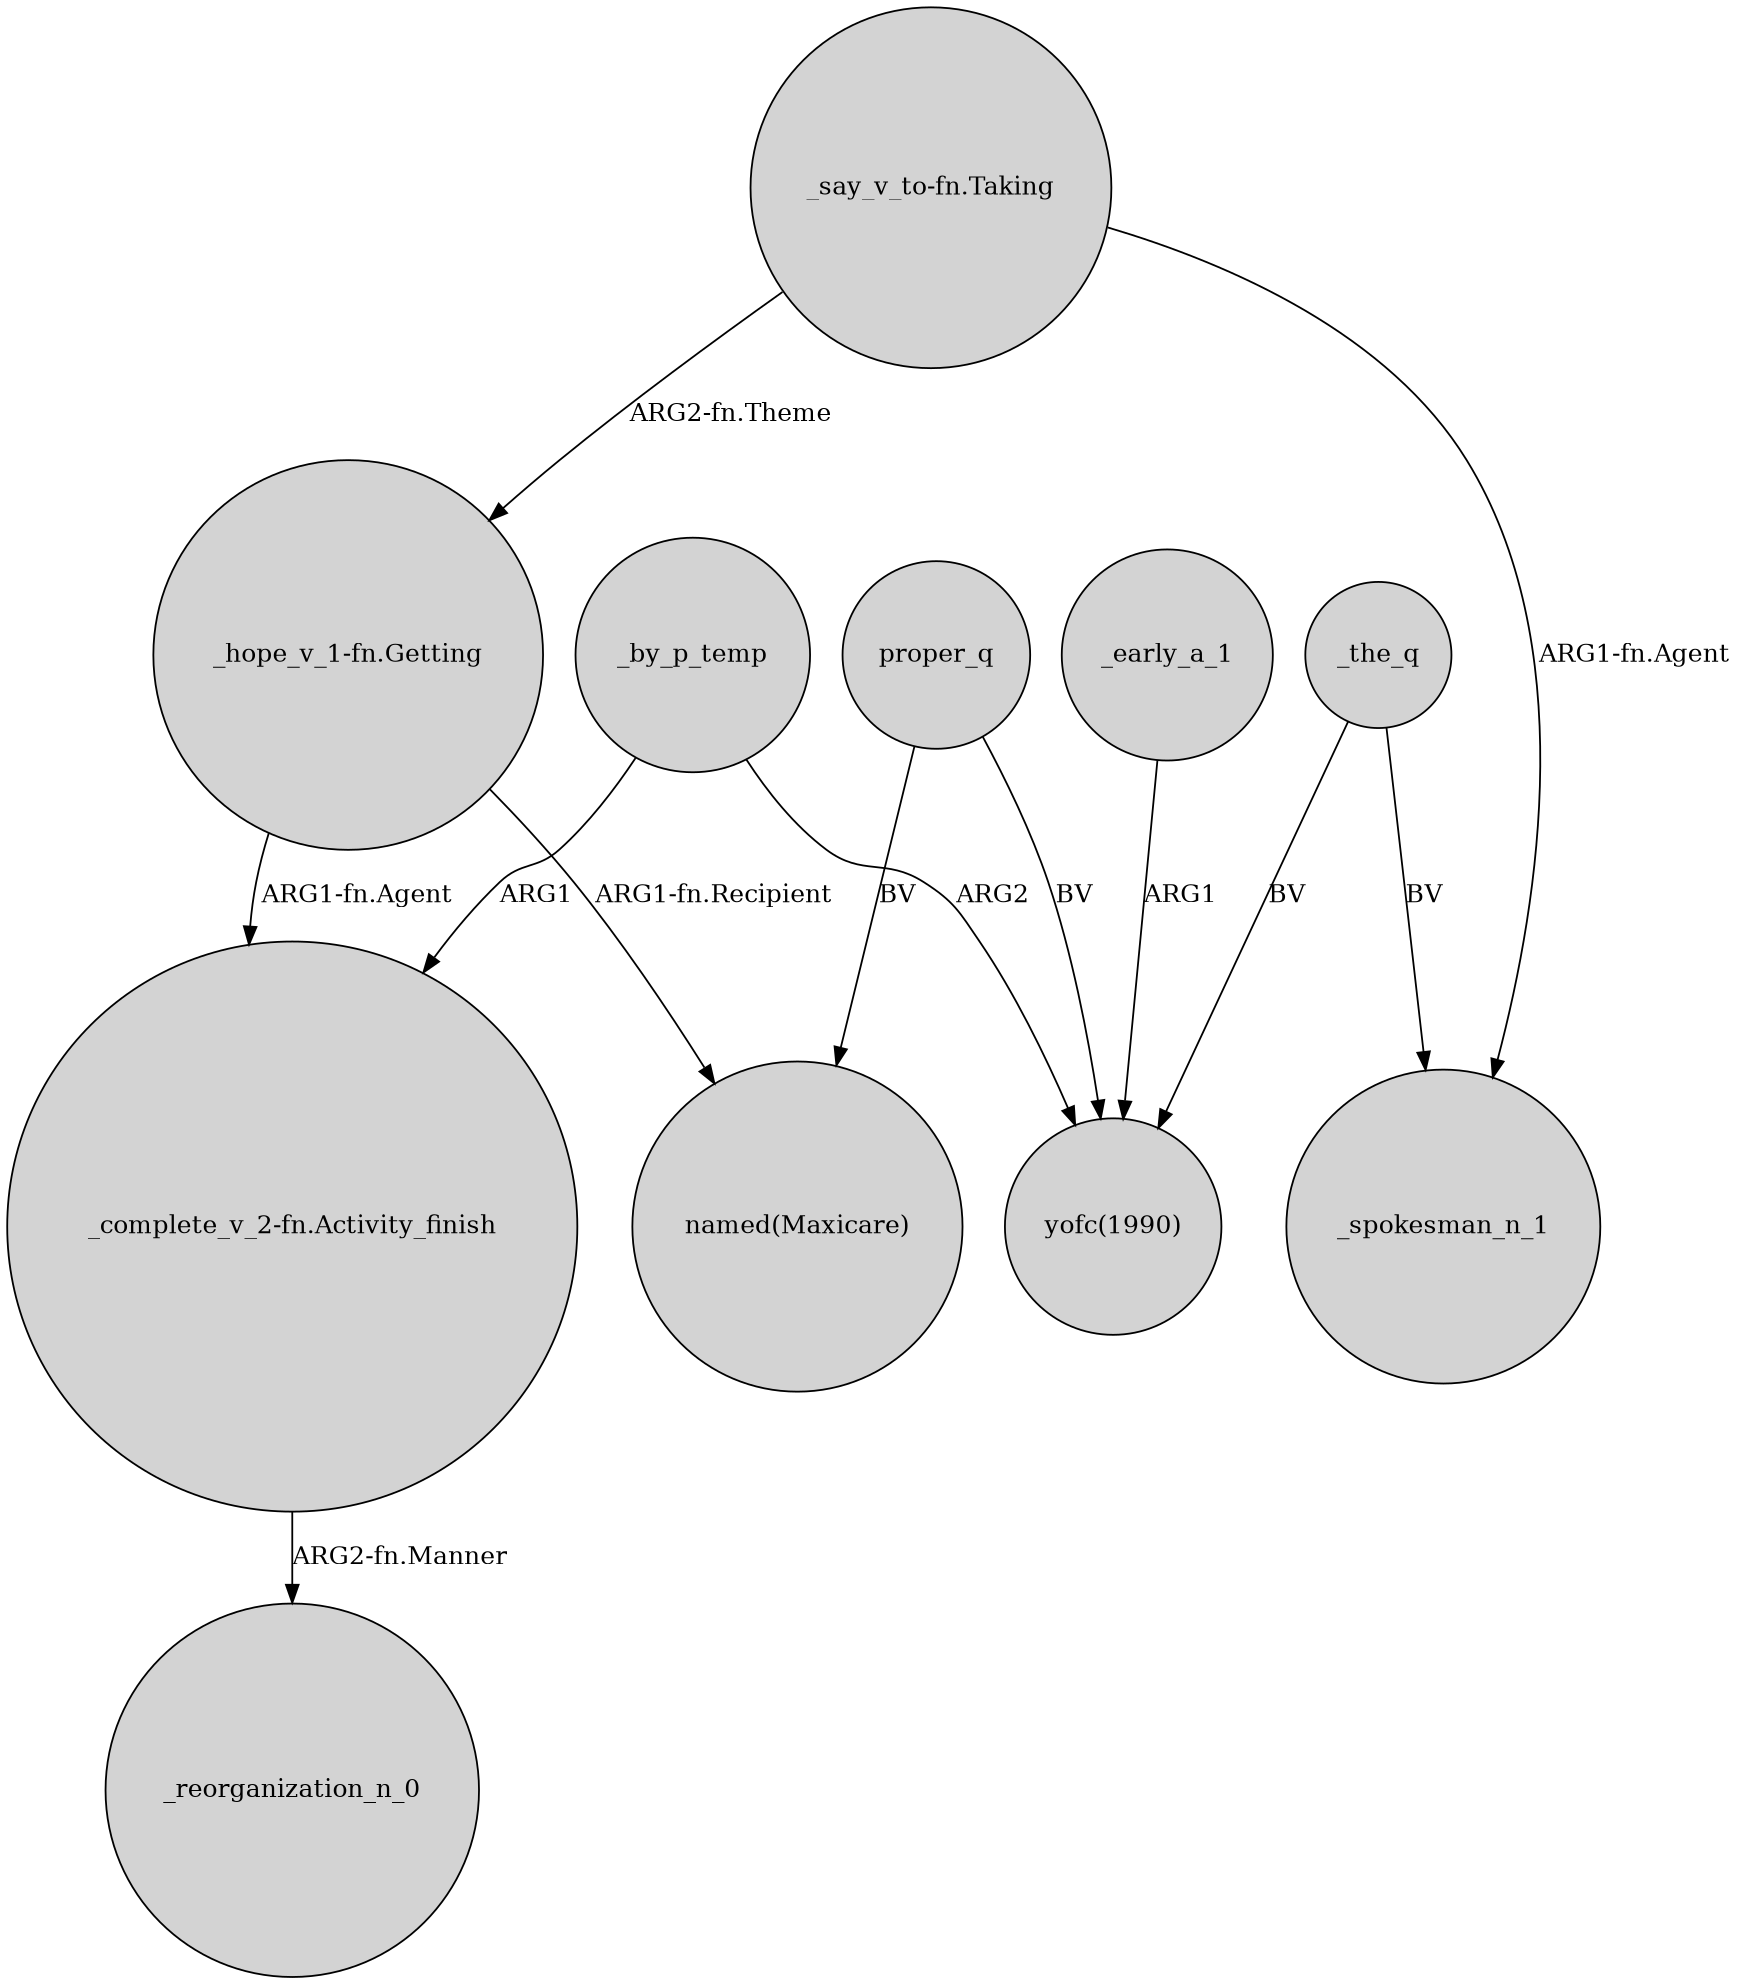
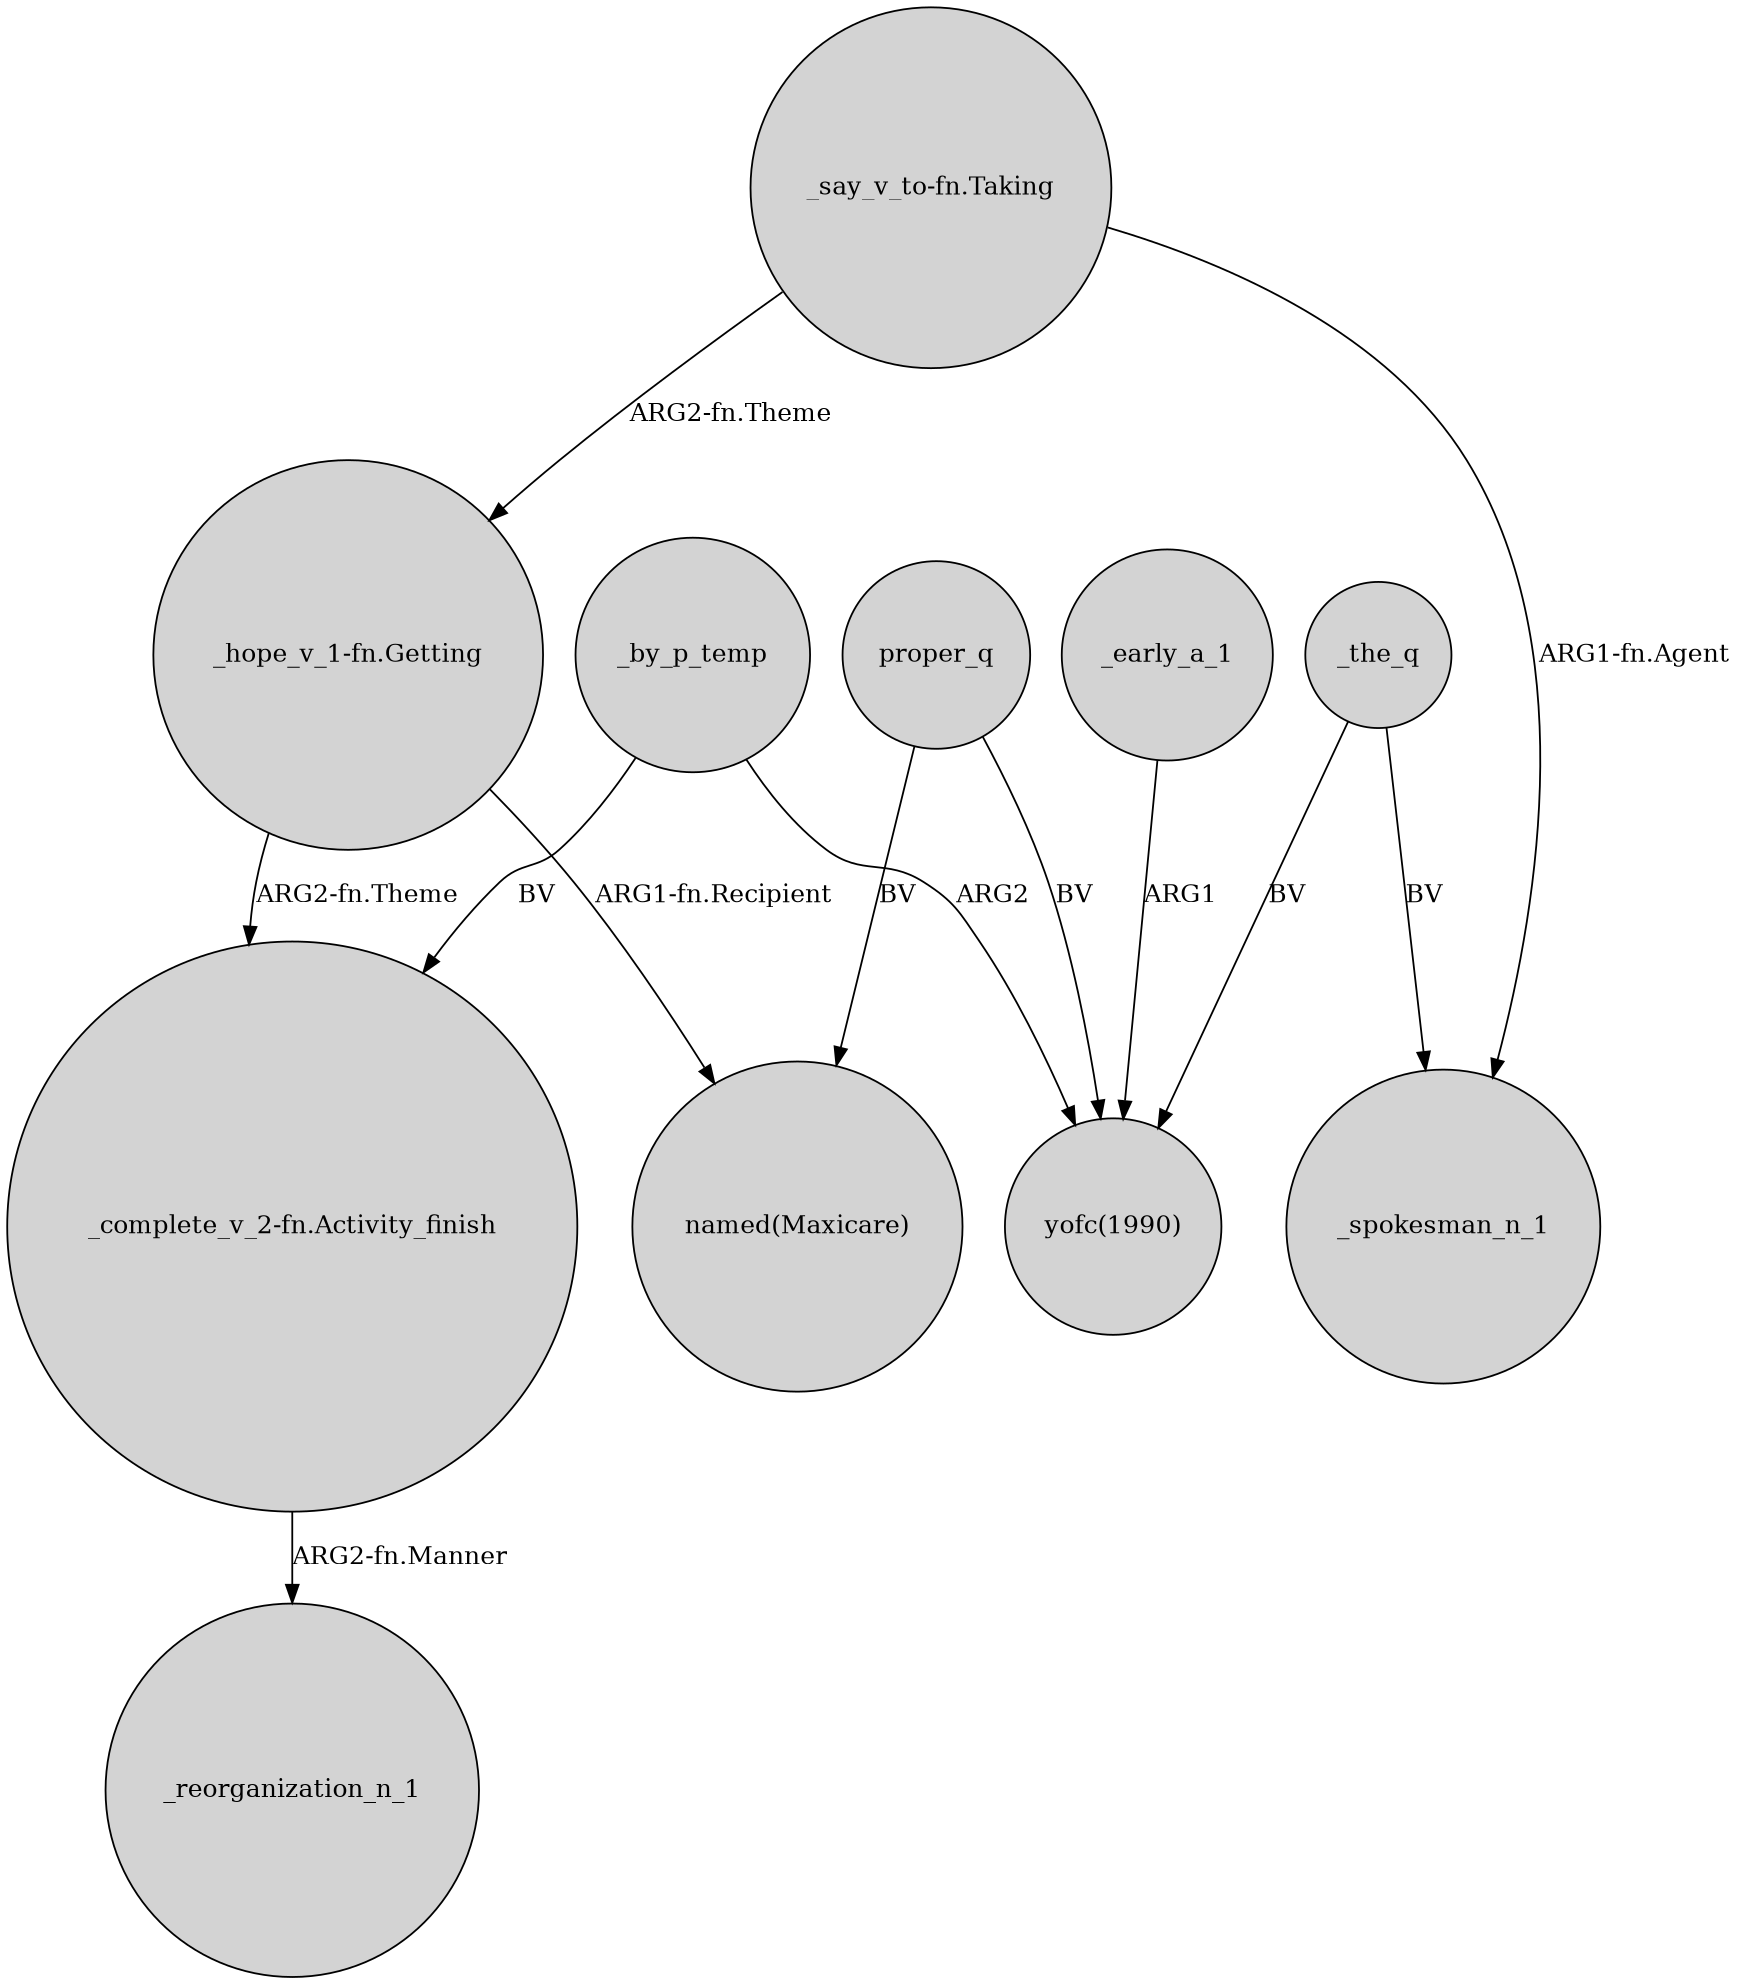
(357, 896) -> (357, 896)
(537, 896) -> (537, 896)
(292, 1790) -> (292, 1790)
